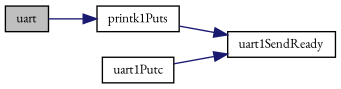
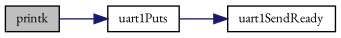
(27, 19) -> (32, 19)
(138, 19) -> (143, 19)
(138, 70) -> none
